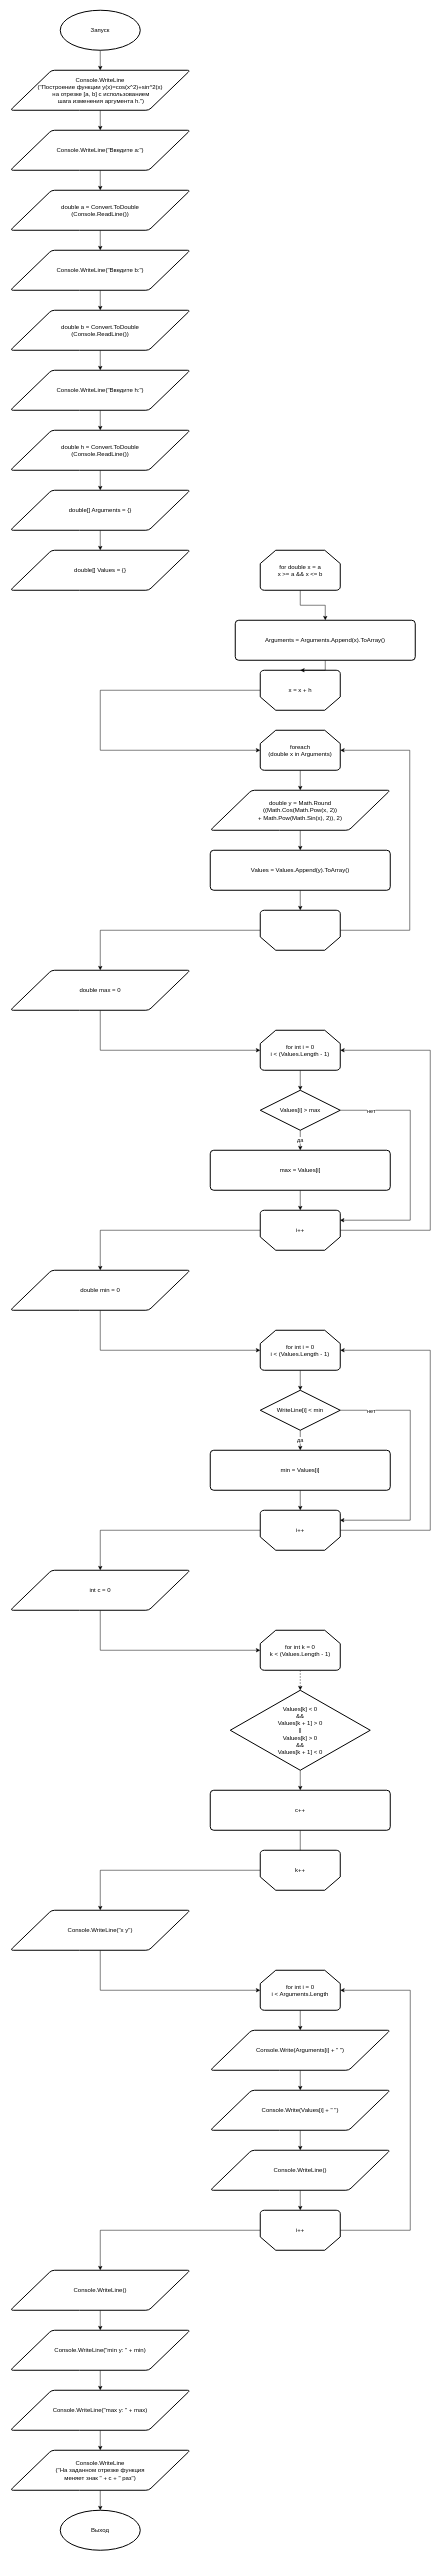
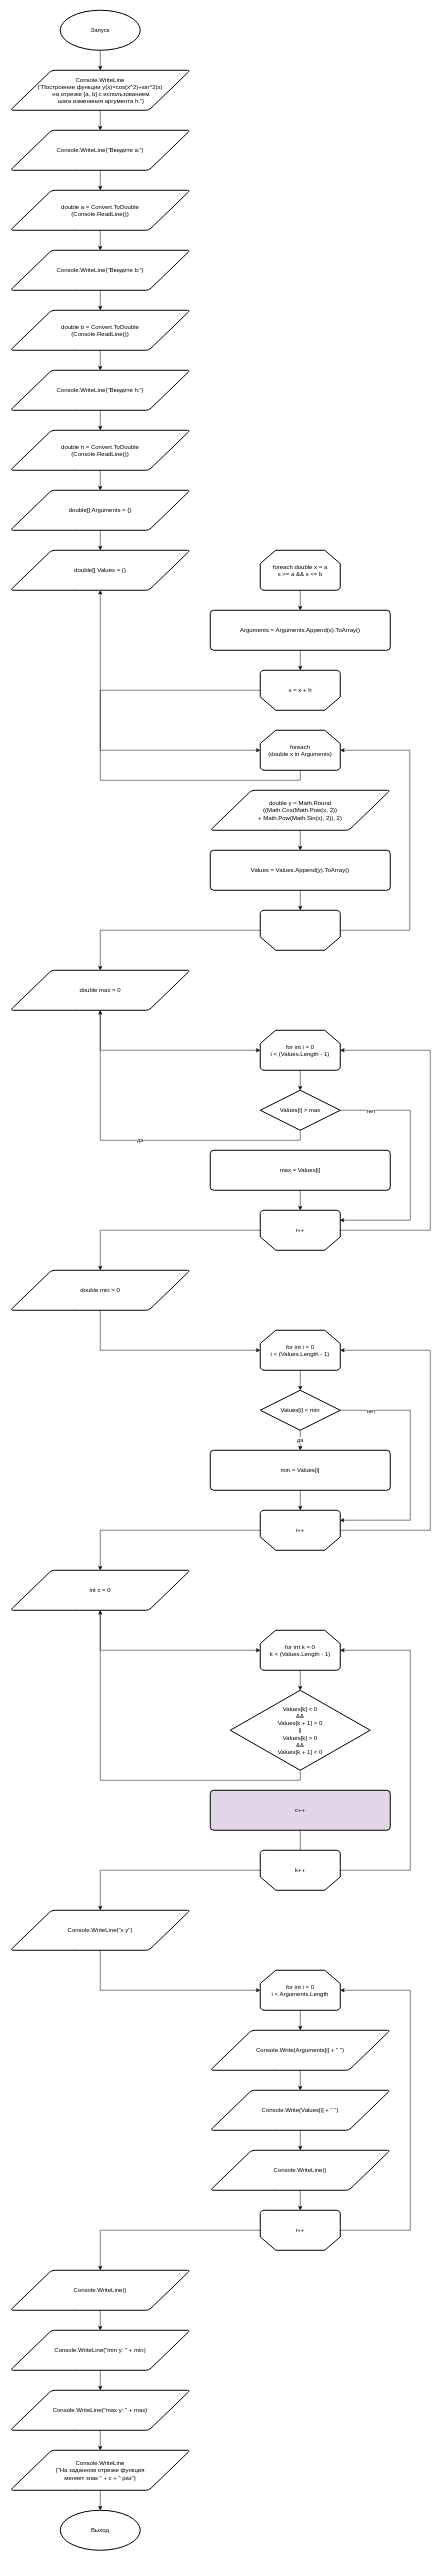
(300, 570) -> (300, 570)
(325, 640) -> (300, 630)
(300, 785) -> (100, 594)
(300, 1142) -> (159, 1140)
(300, 1410) -> (300, 1410)
none -> (344, 1650)
(300, 1678) -> (300, 1678)
(300, 1785) -> (137, 1780)
(300, 1810) -> (300, 1810)
